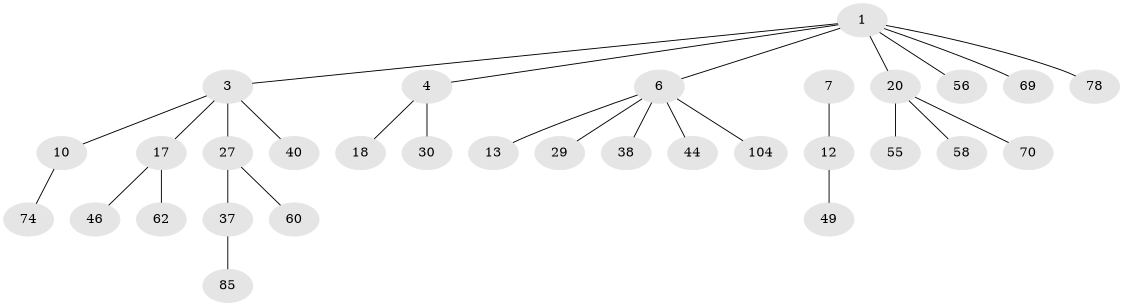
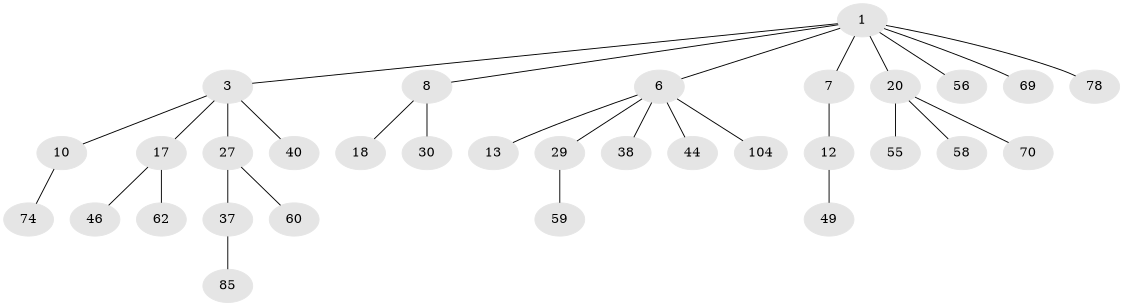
none -> (846, 54)
(427, 87) -> (427, 87)
none -> (560, 219)
